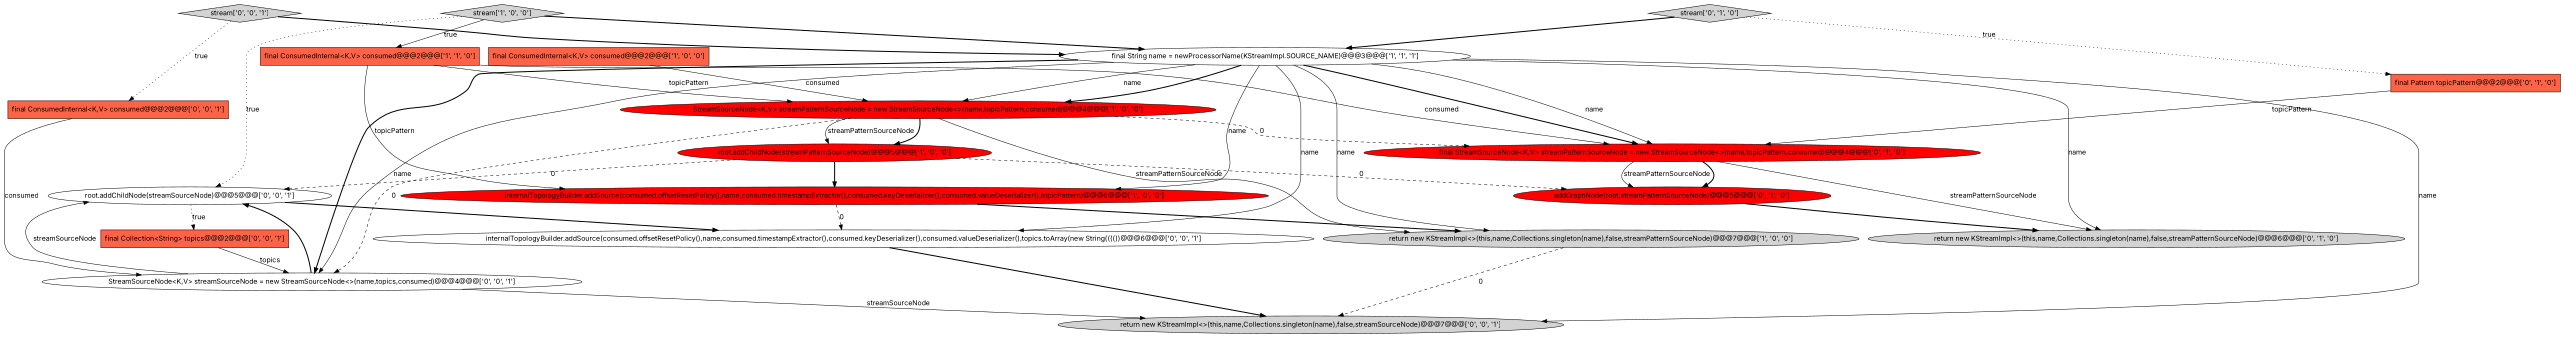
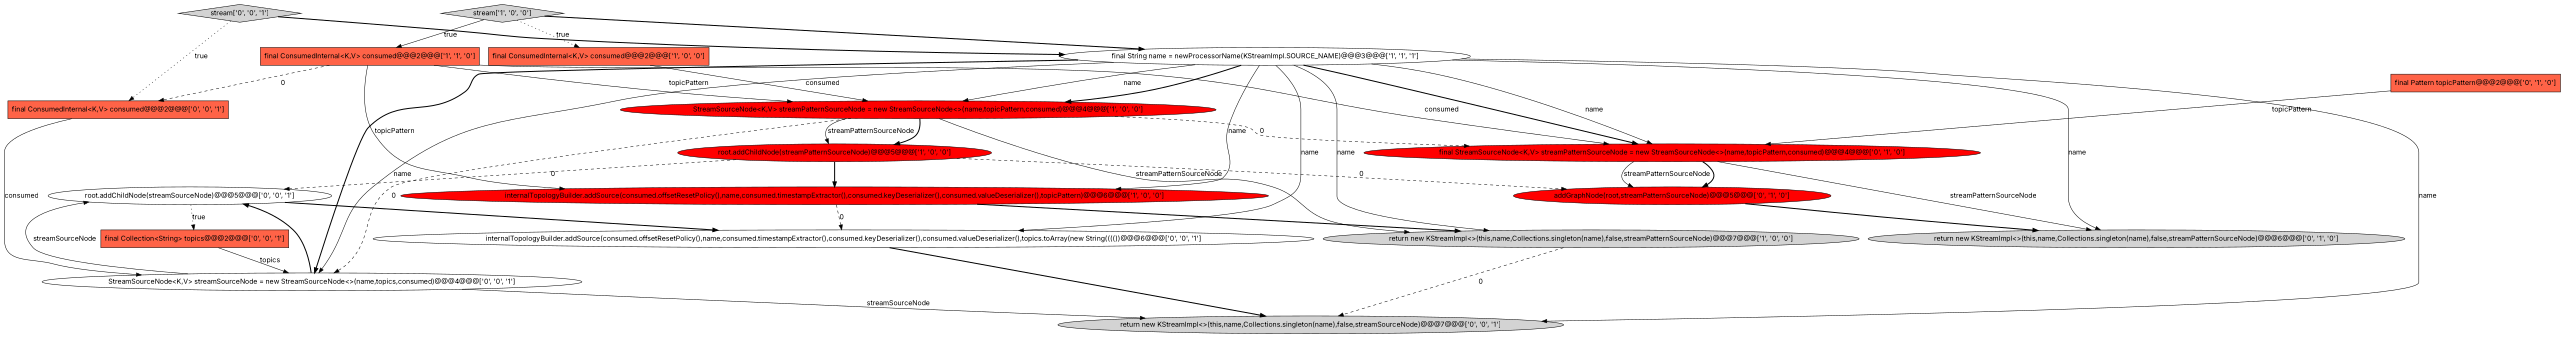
(1710, 13) -> none
(282, 38) -> (546, 33)
none -> (247, 83)
